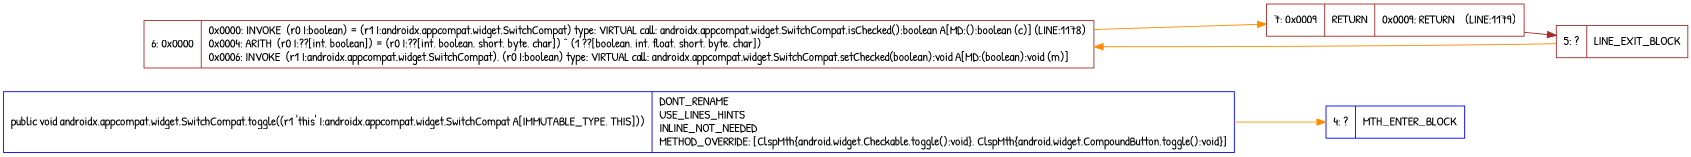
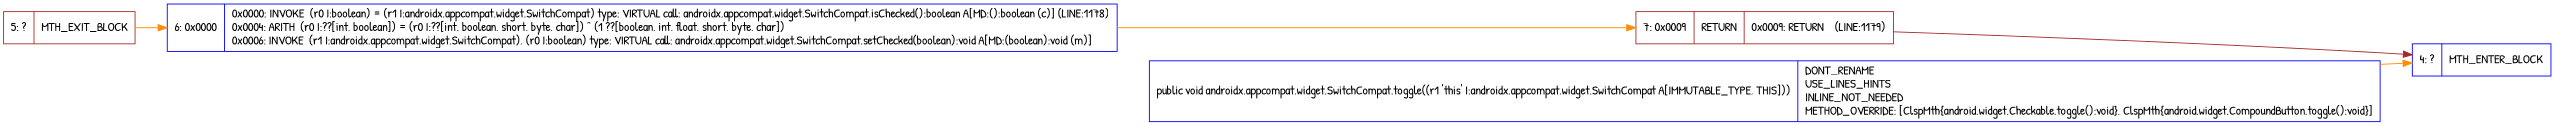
(1536, 33) -> (2149, 42)
(1637, 41) -> (85, 27)
(619, 44) -> (642, 28)
